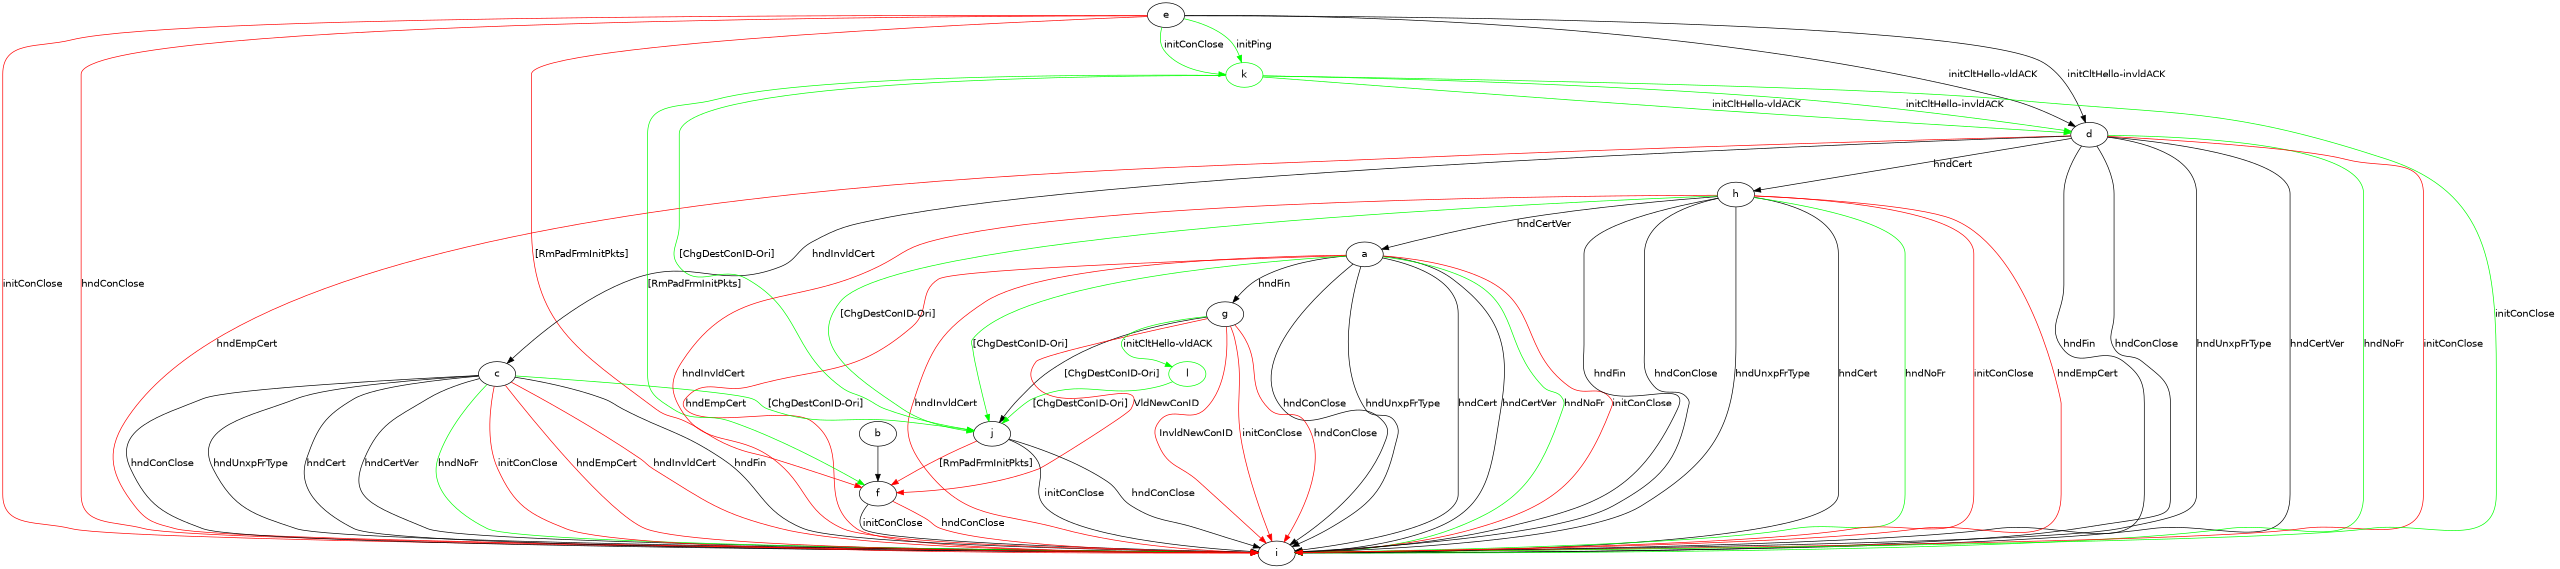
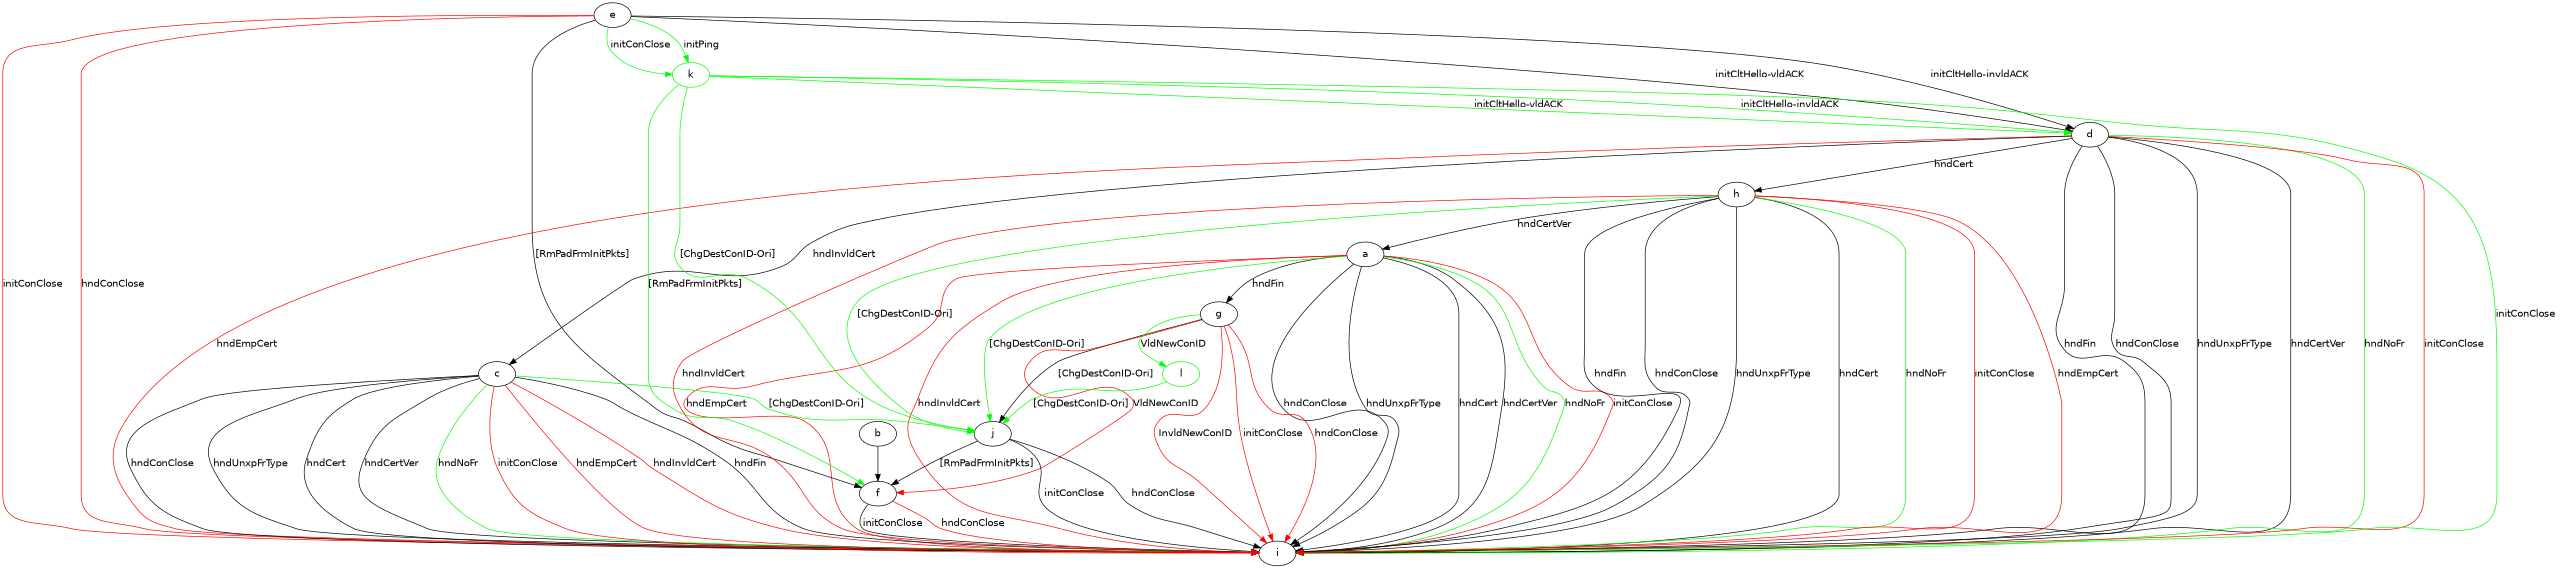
(541, 69) -> (559, 323)
(1169, 344) -> (1175, 344)
(937, 460) -> (937, 460)
